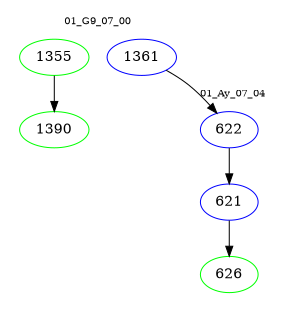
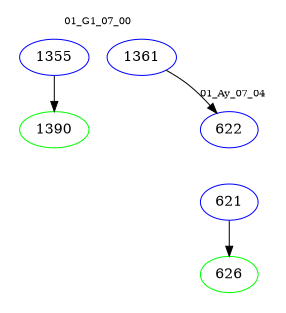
(98, 22) -> (98, 22)
(54, 57) -> (54, 57)
(229, 161) -> none
